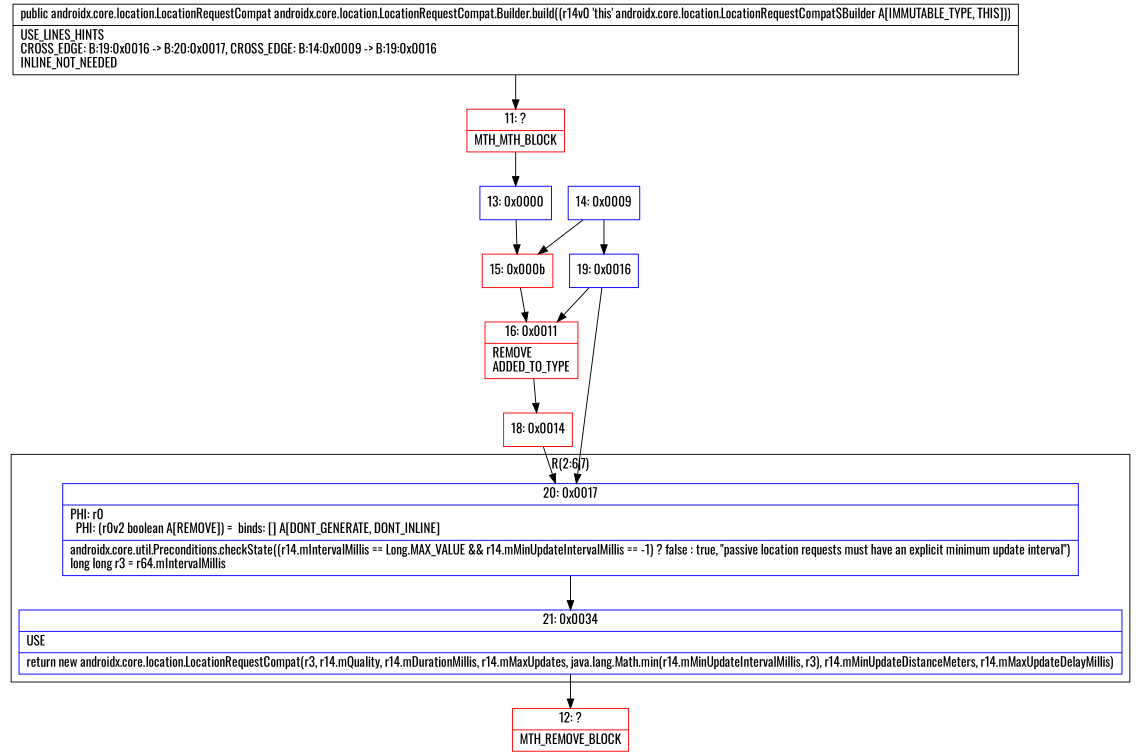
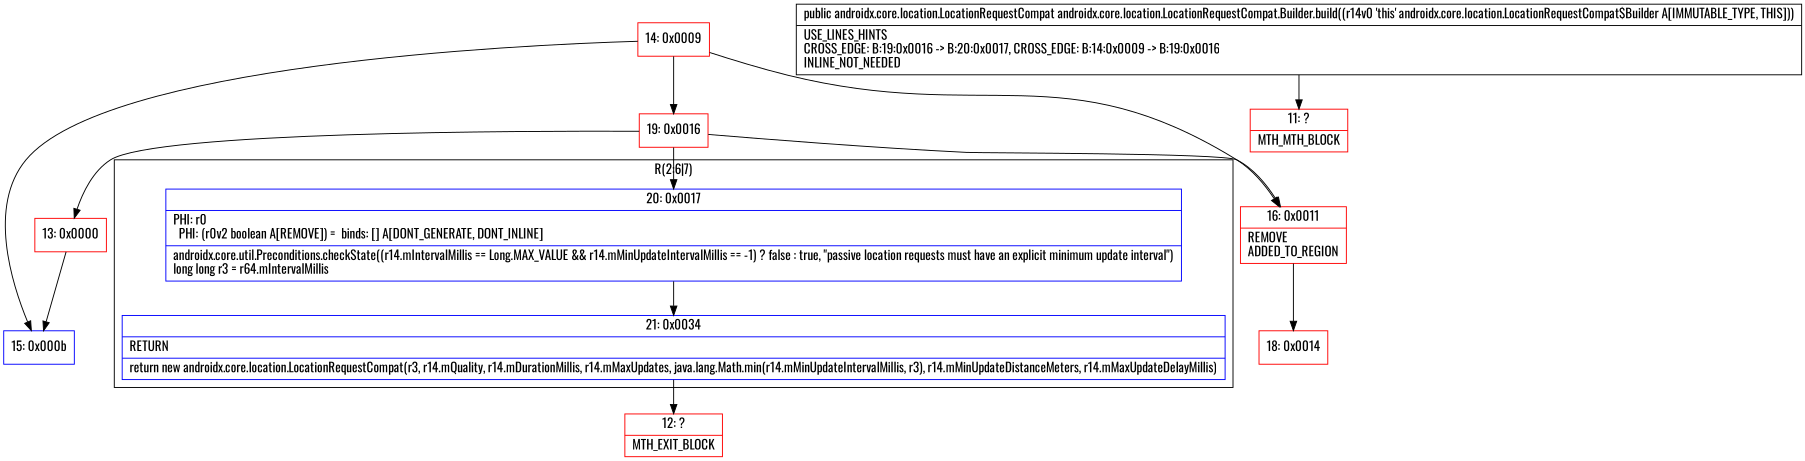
(516, 164) -> (343, 135)
(516, 203) -> (71, 235)
(604, 203) -> (674, 39)
(518, 271) -> (39, 348)
(604, 271) -> (674, 131)
(523, 300) -> (1004, 96)
(531, 367) -> (1293, 252)
(548, 461) -> none
(36, 642) -> (150, 347)
(571, 740) -> (674, 446)
